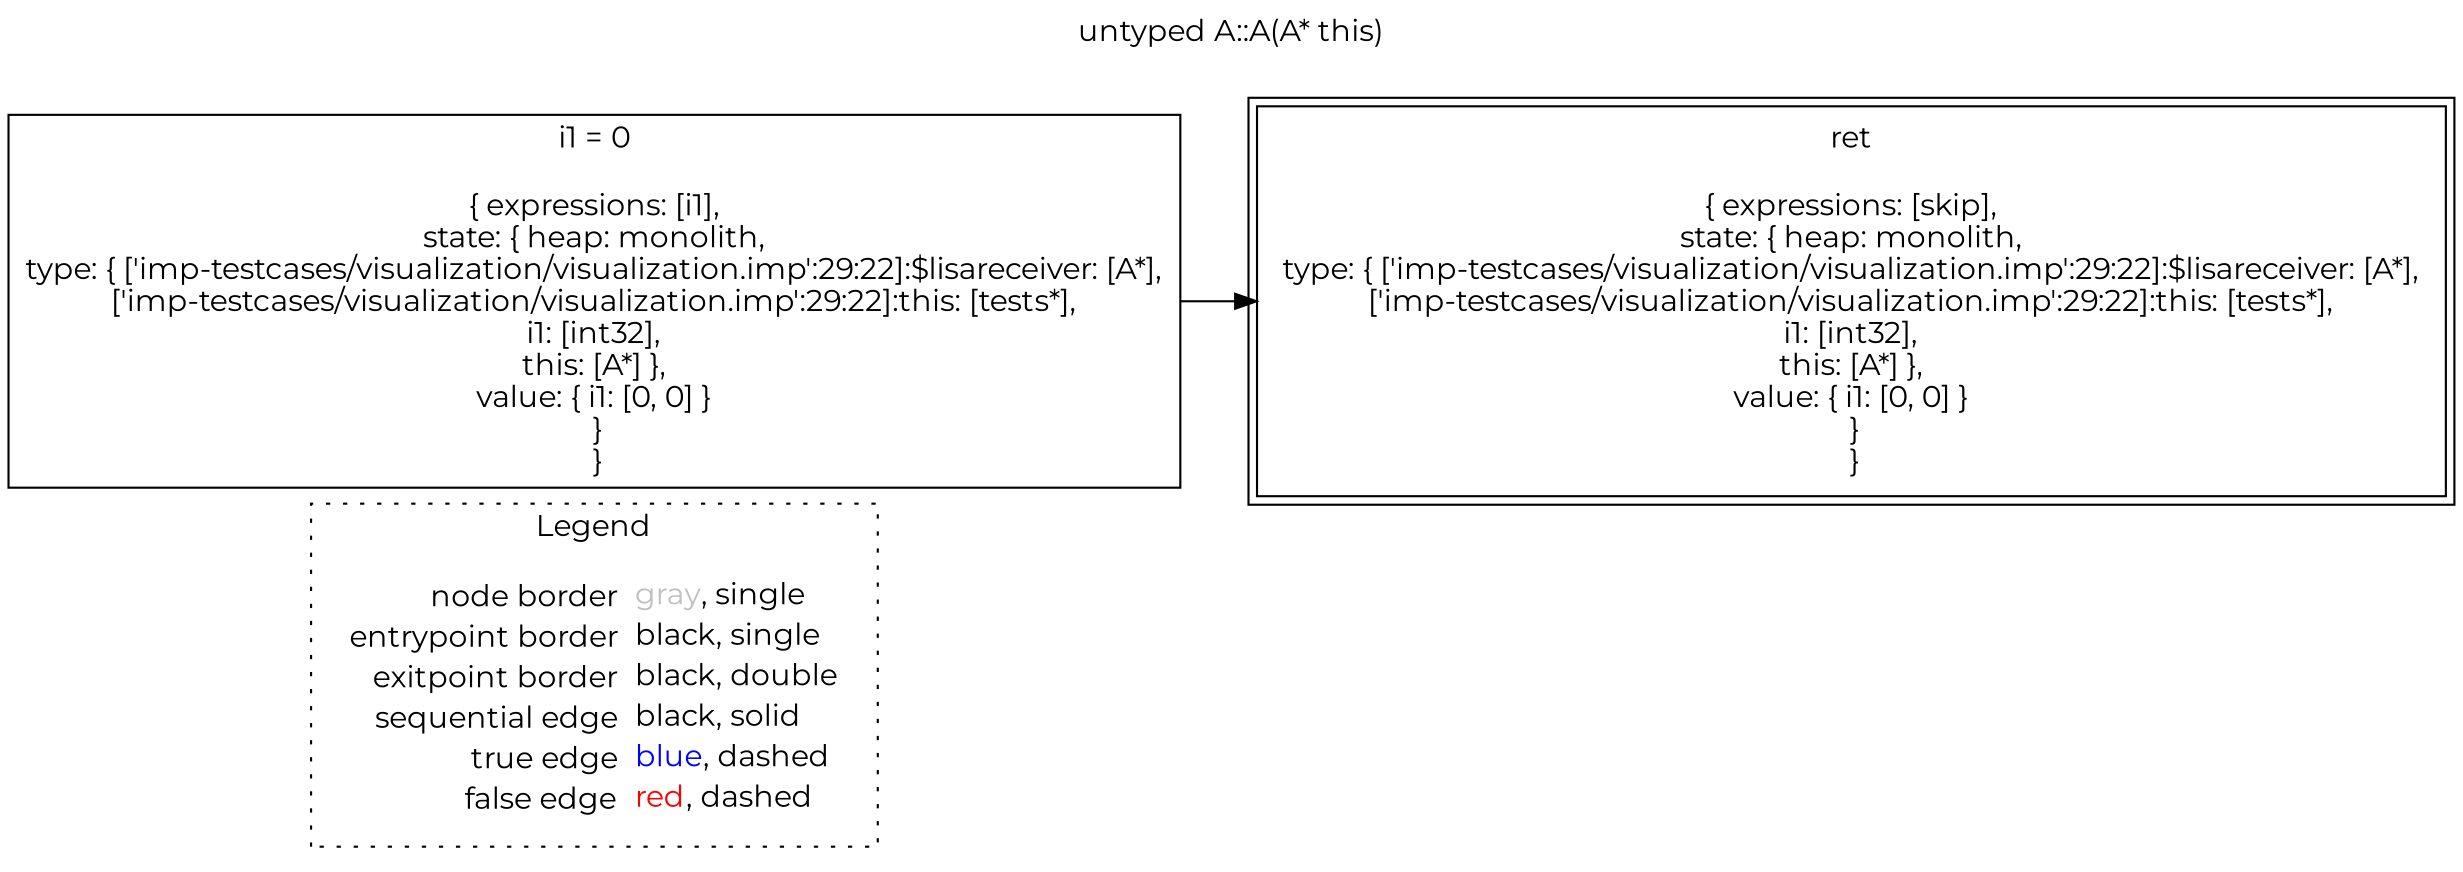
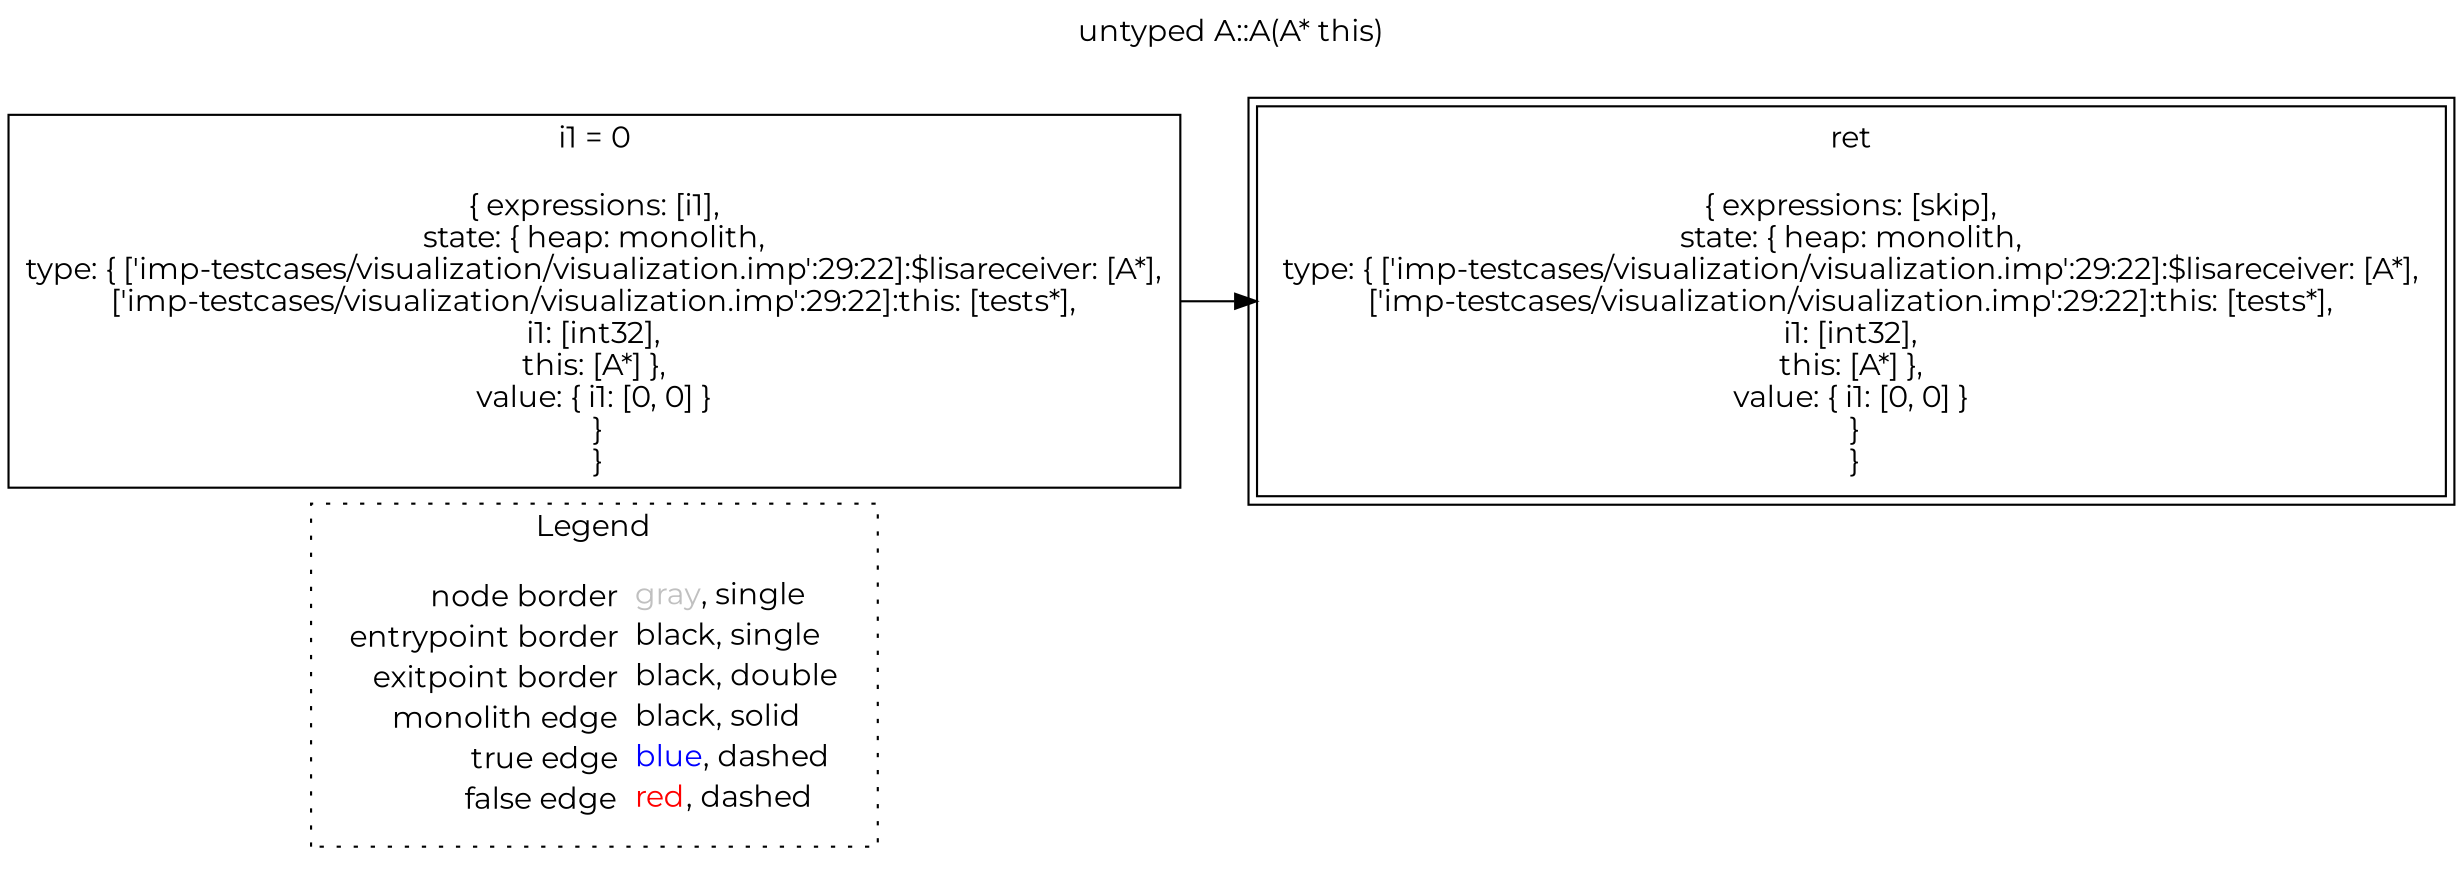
(501, 719) -> (509, 719)
